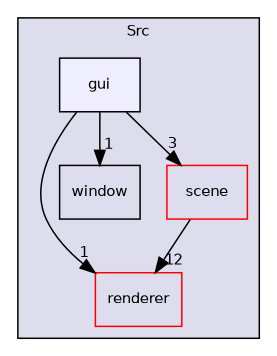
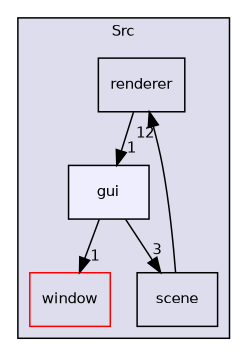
(41, 191) -> (127, 131)
(100, 192) -> (70, 300)
(207, 192) -> (177, 300)
(139, 300) -> (142, 85)
